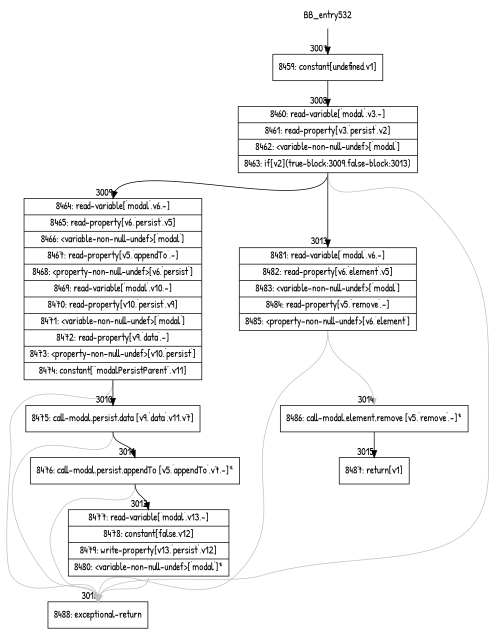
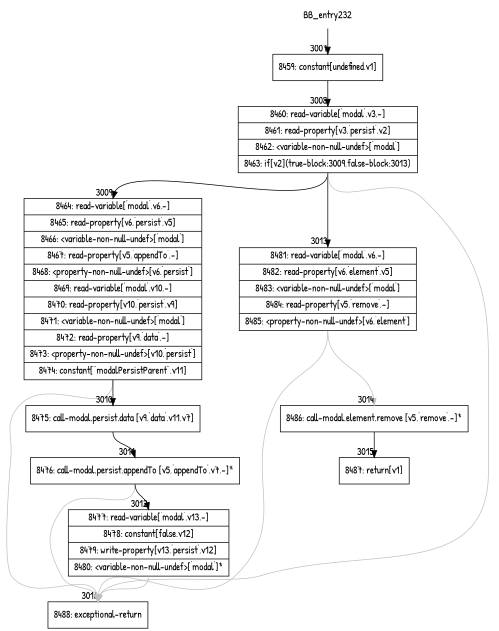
(328, 16) -> (328, 16)
(13, 503) -> none
